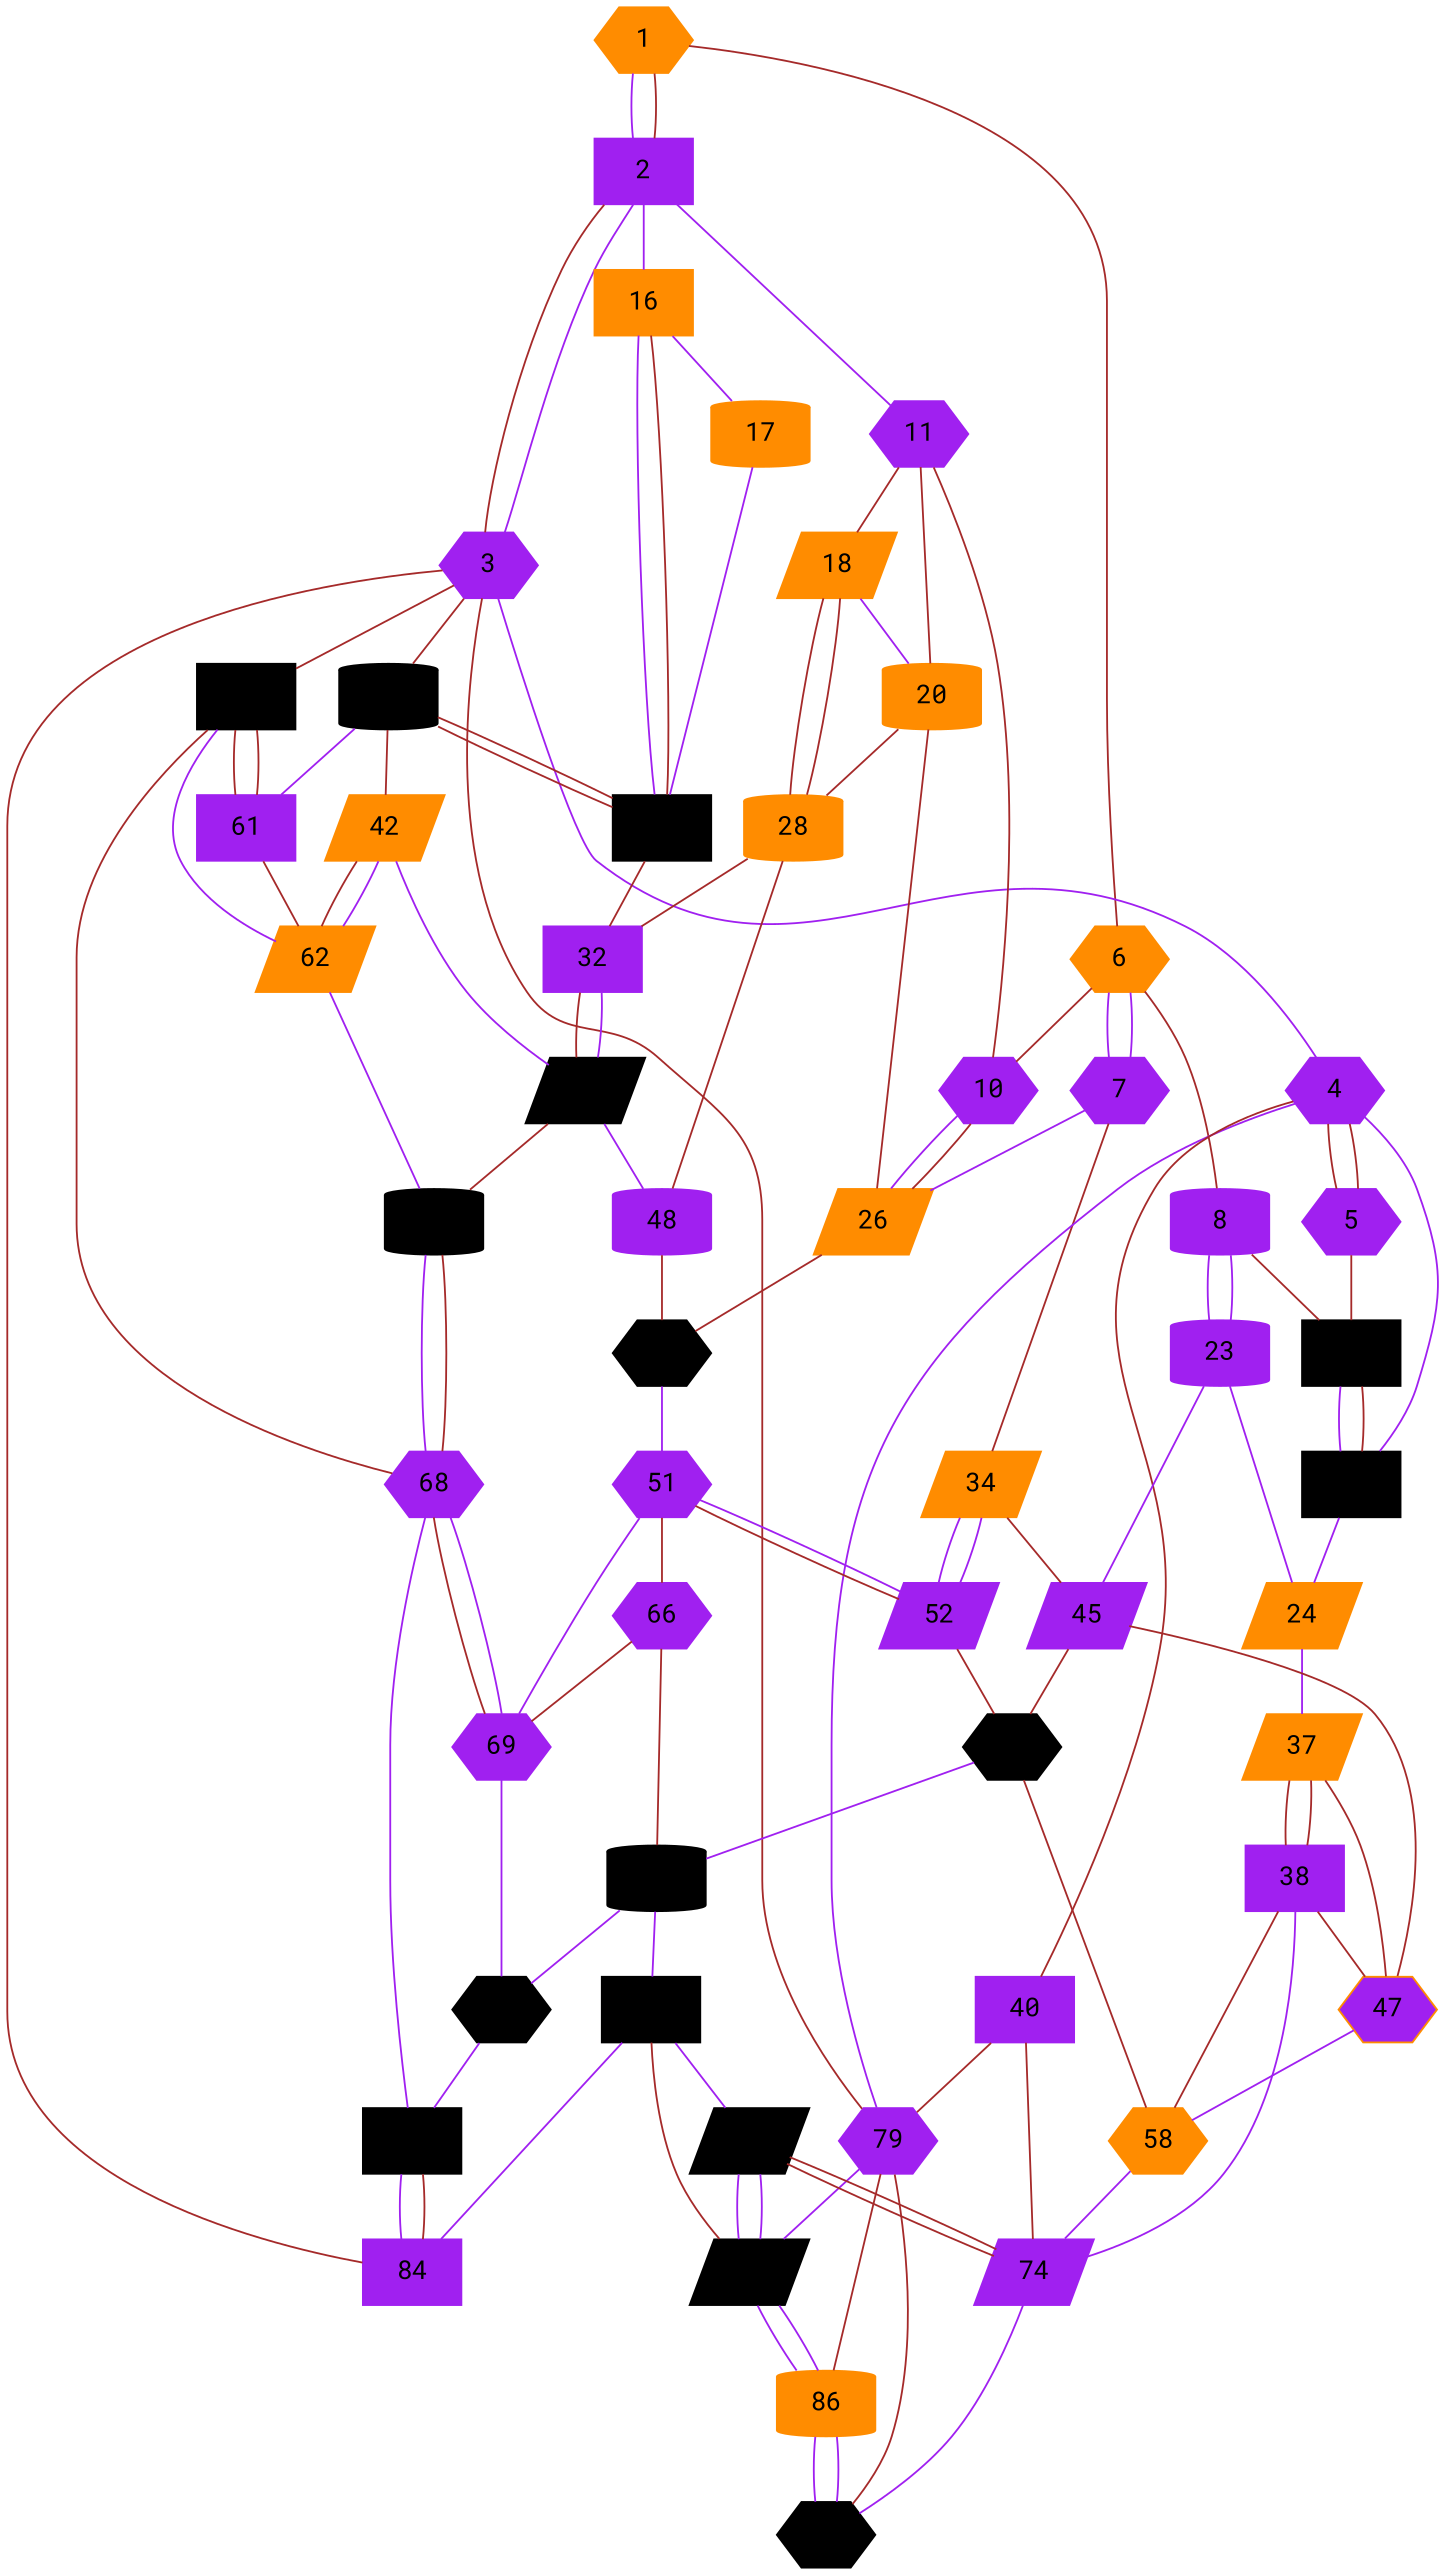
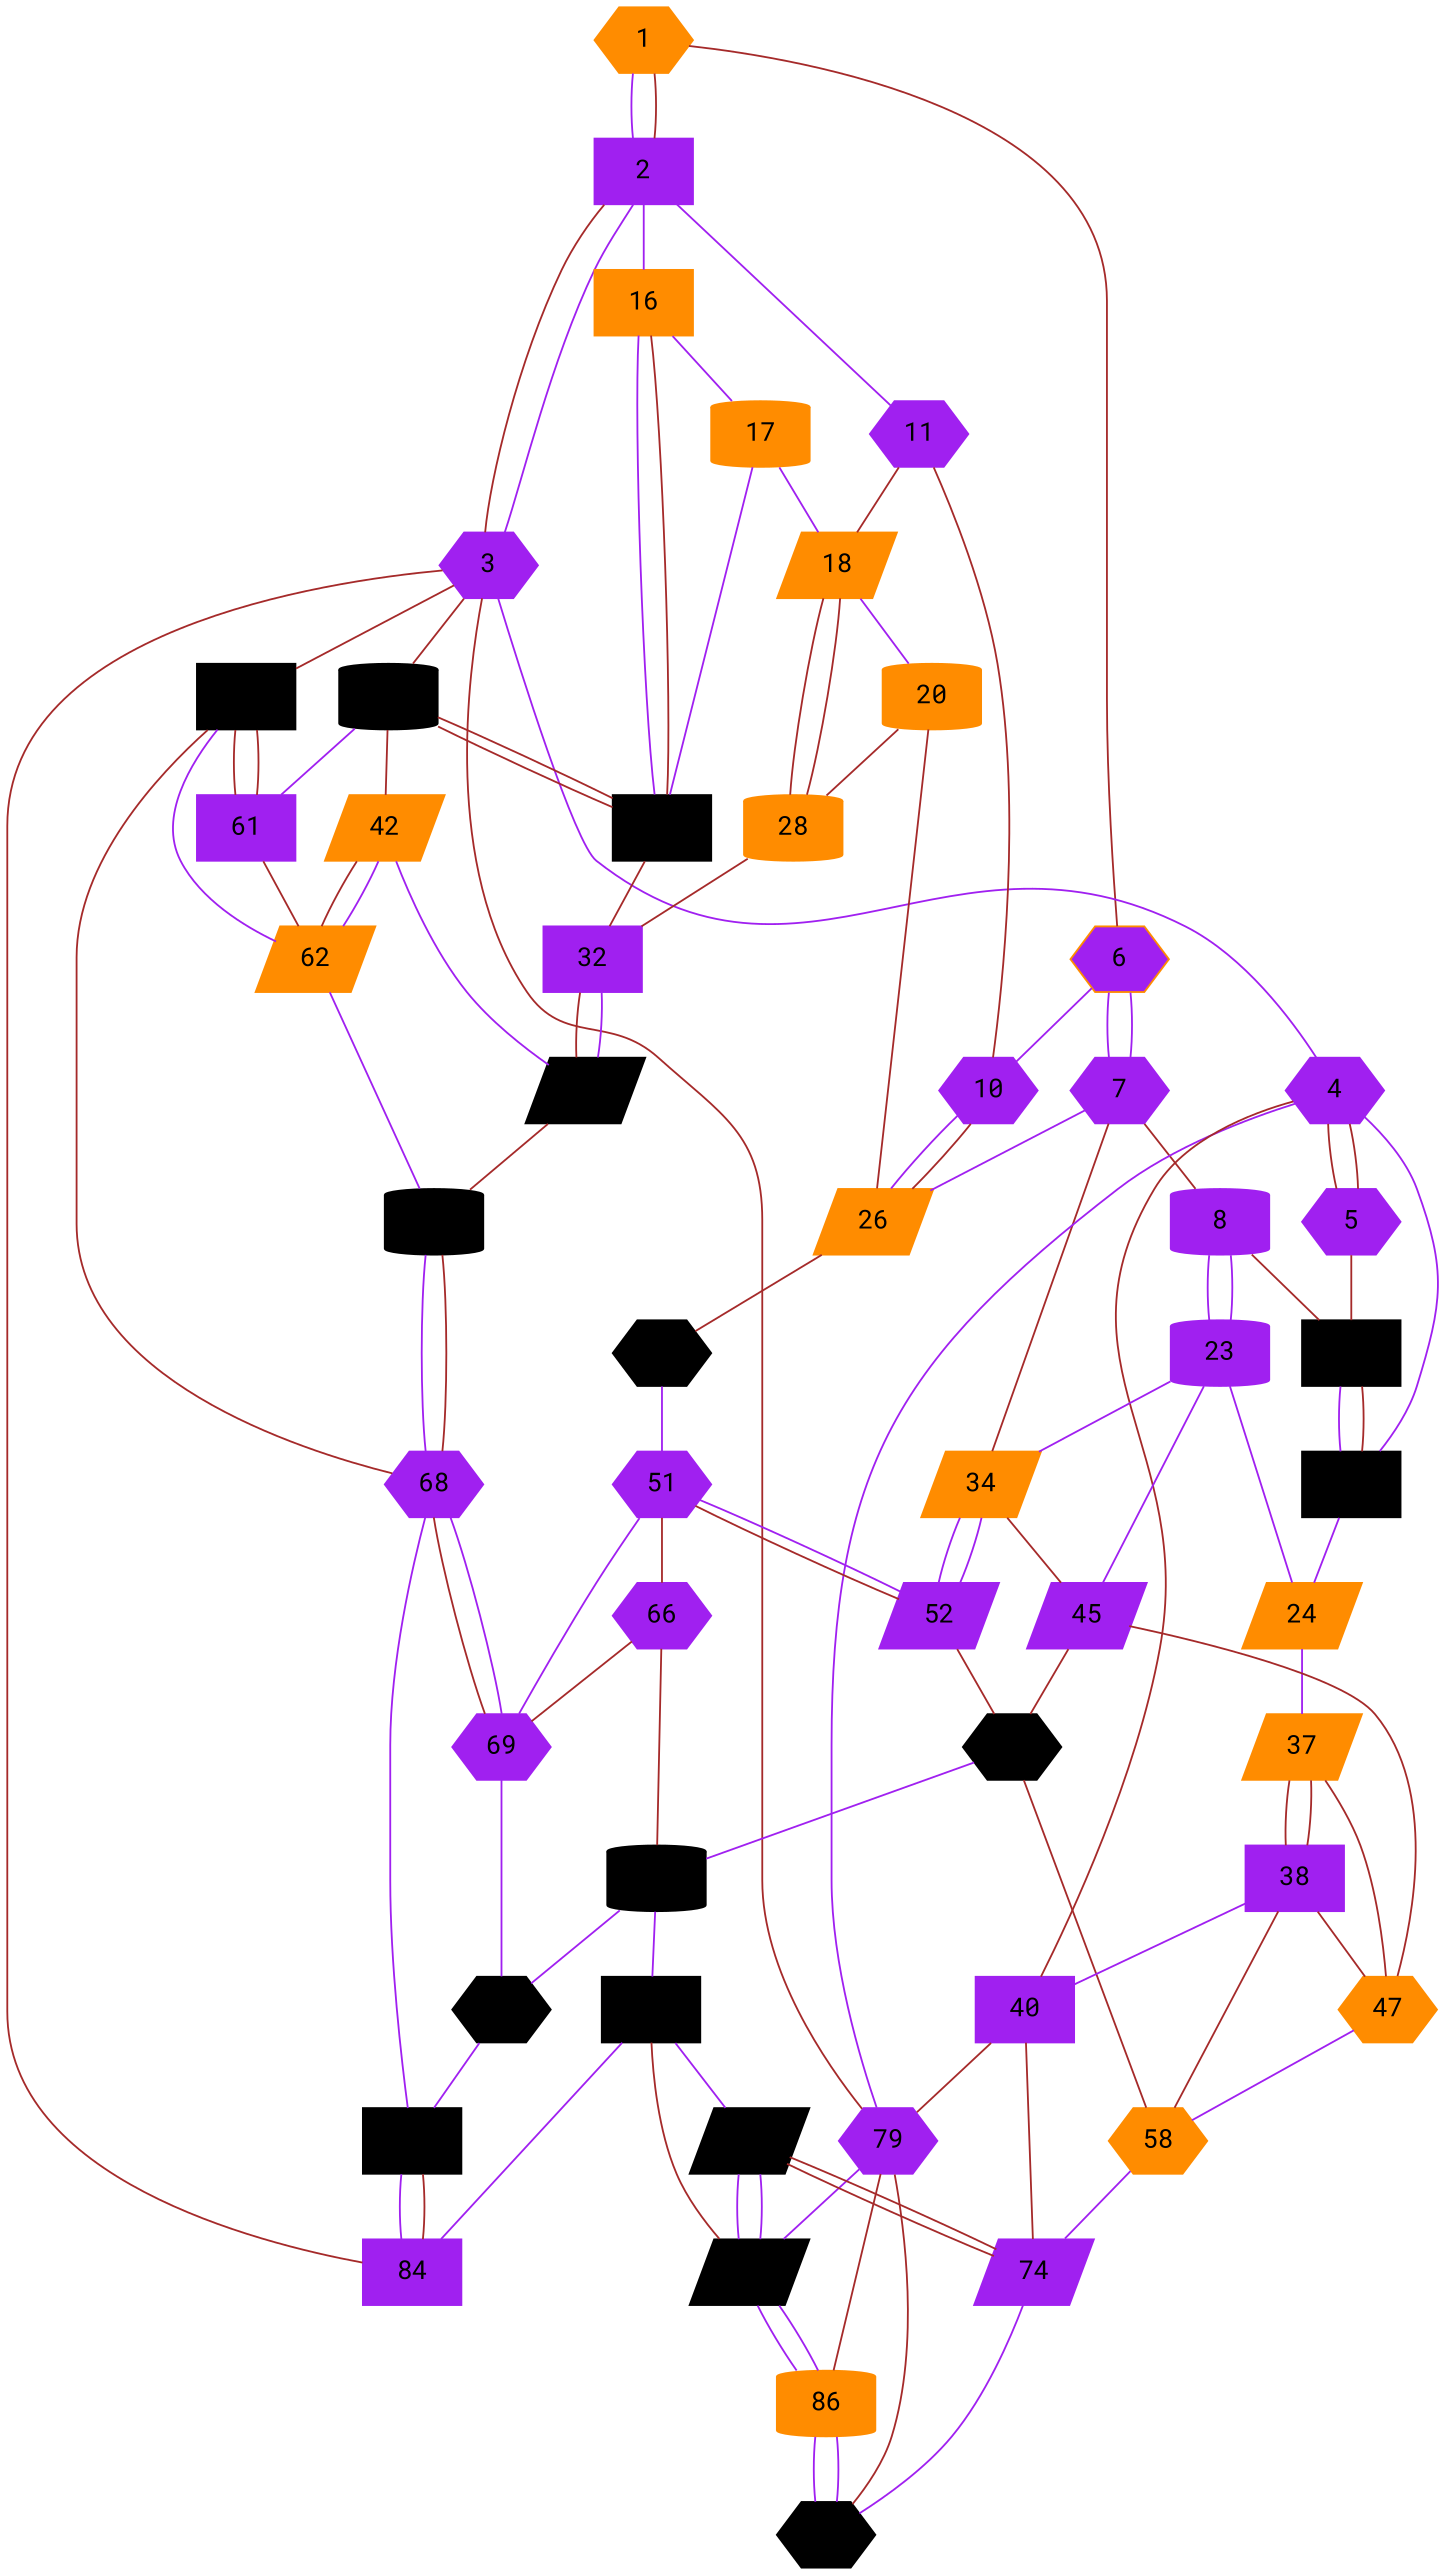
none -> (799, 500)
(925, 565) -> none
(1120, 959) -> (1120, 959)
(1054, 1025) -> (1054, 1025)
(1195, 1084) -> (1162, 1147)
(662, 1222) -> none
none -> (1105, 1417)
(1388, 2010) -> (1388, 2010)
(1253, 2126) -> (1160, 1944)
